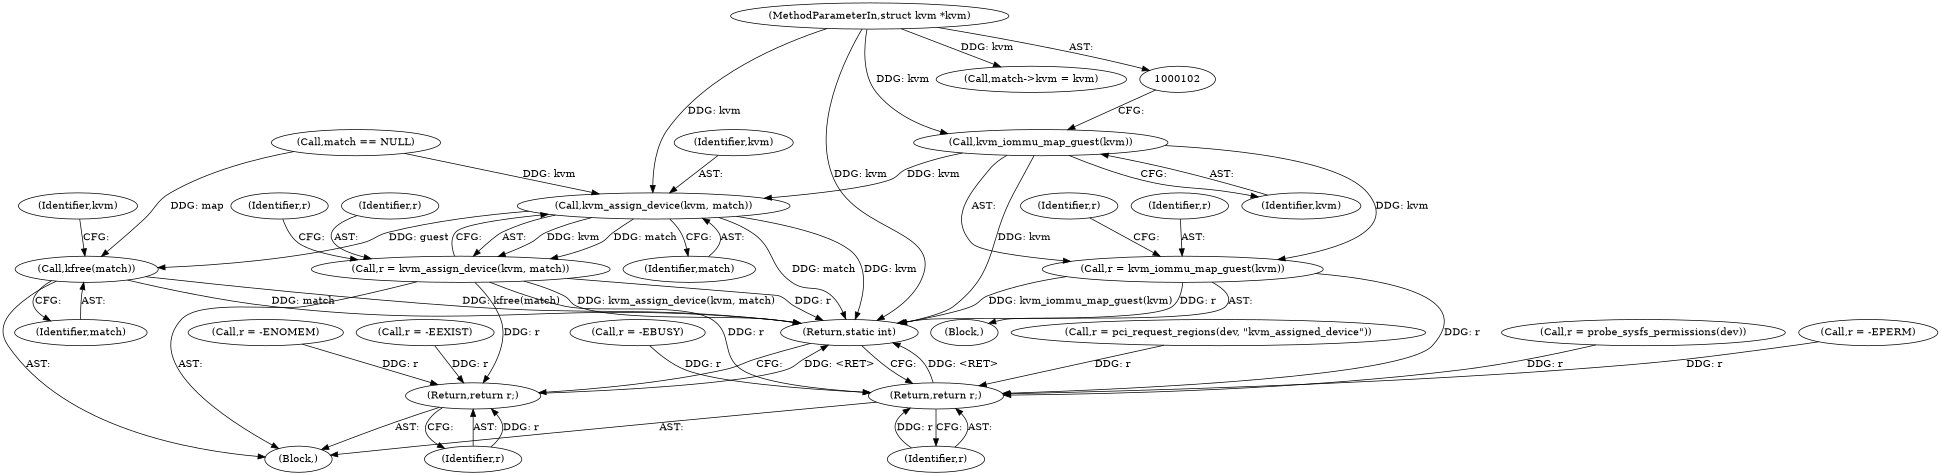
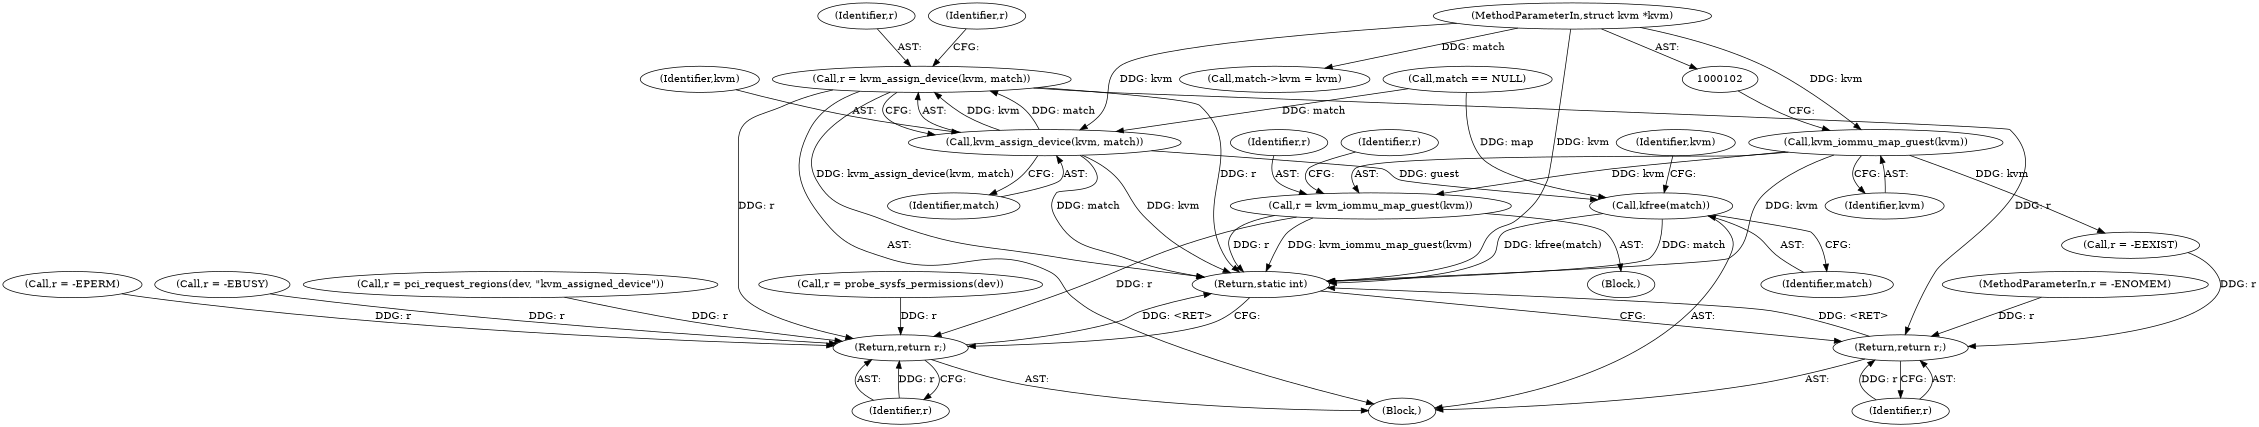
(987, 48) -> (1473, 48)
(549, 174) -> (1314, 111)
(870, 185) -> (2005, 191)
(266, 333) -> (2075, 285)
